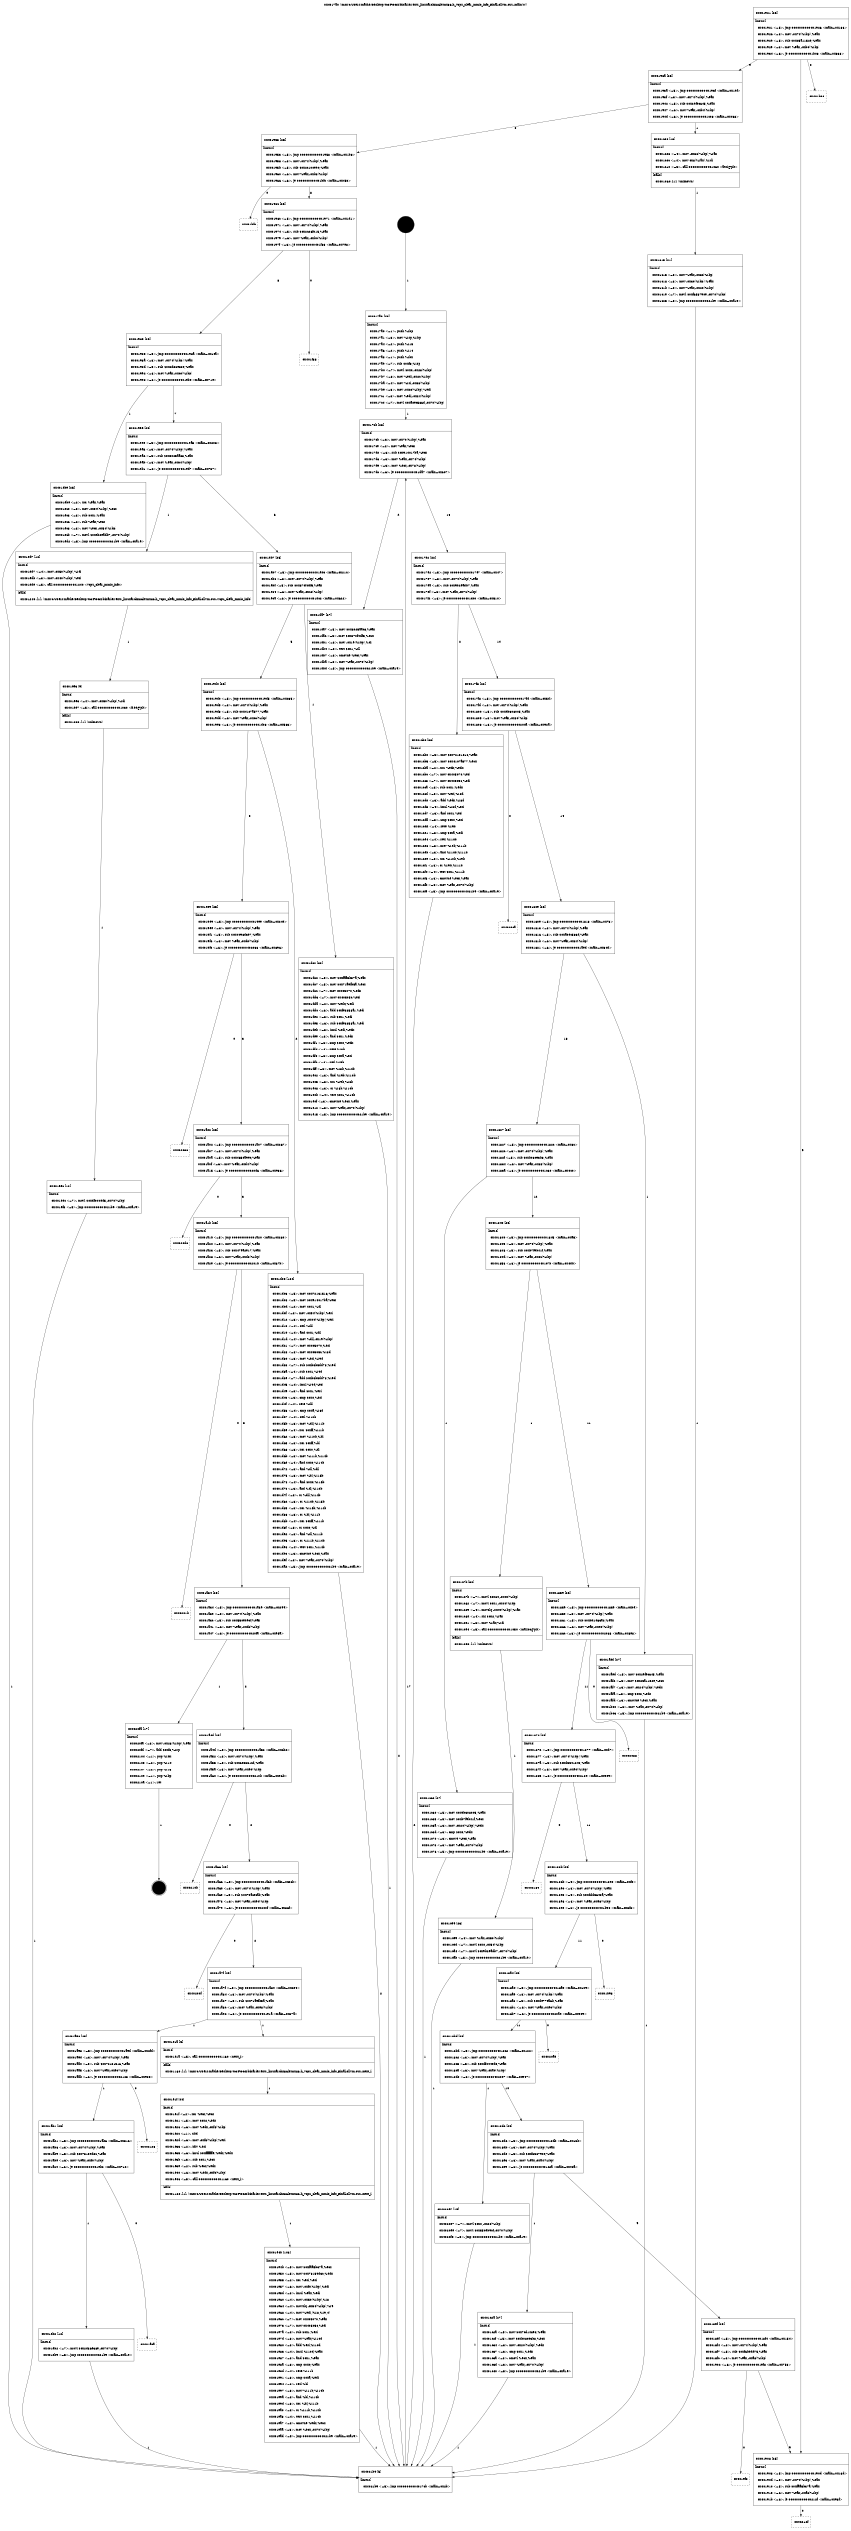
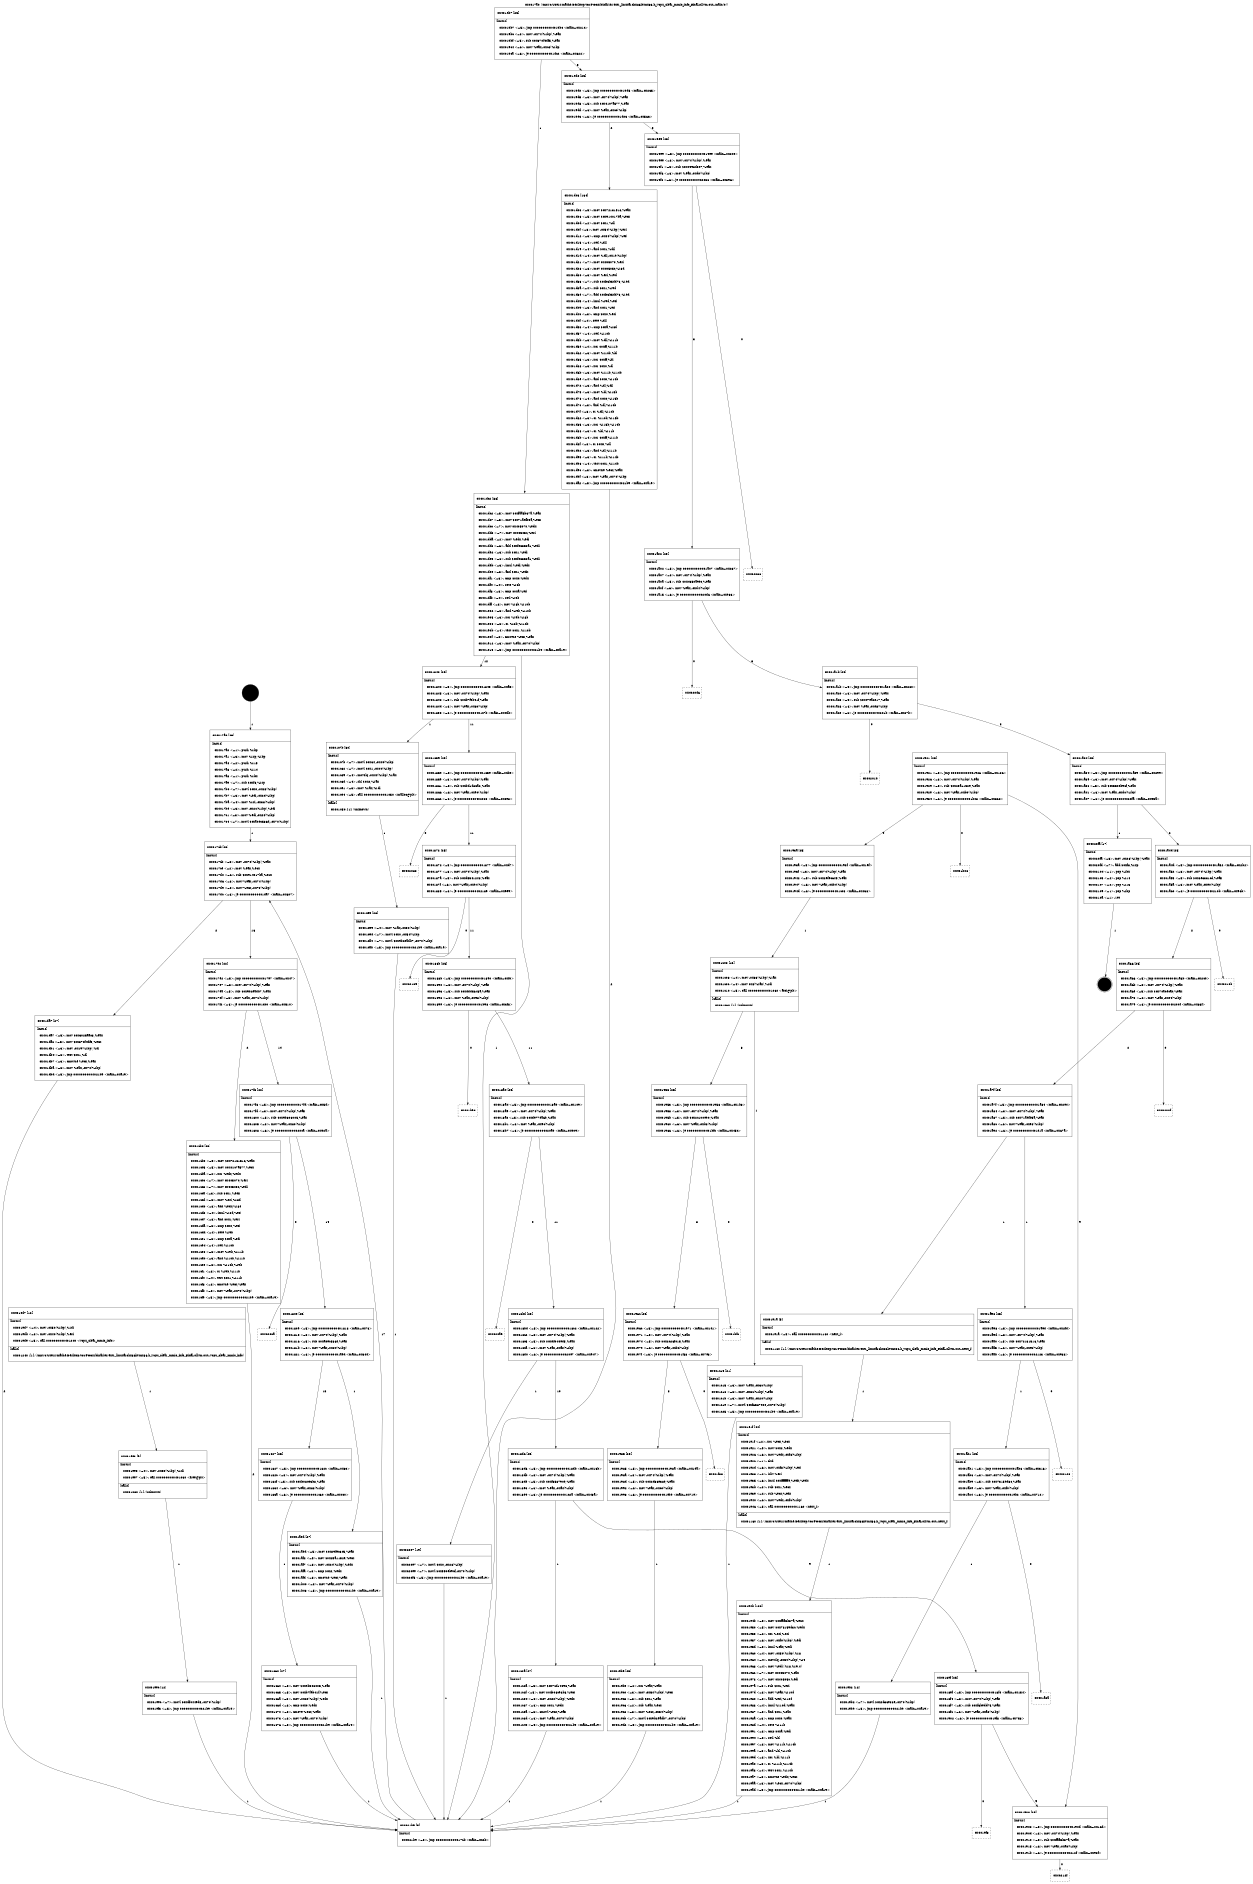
(504, 128) -> (727, 1047)
(174, 449) -> none
(533, 1196) -> (483, 660)
